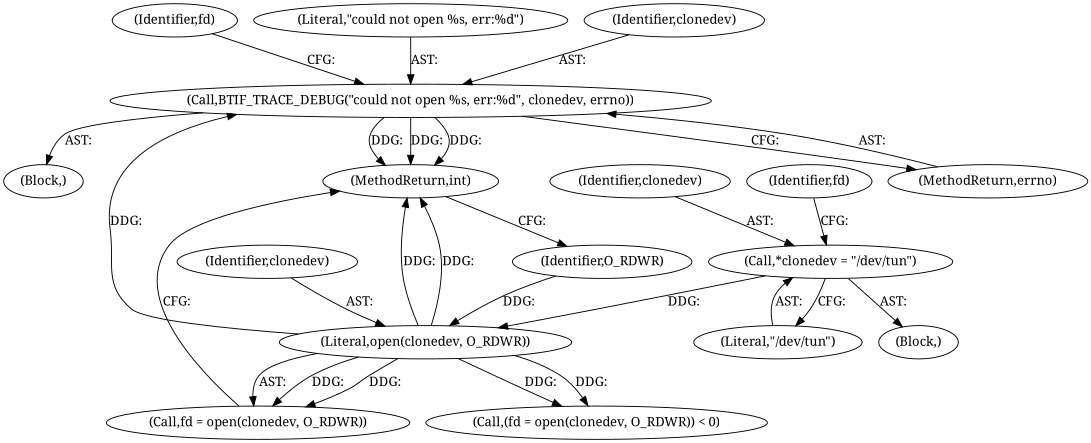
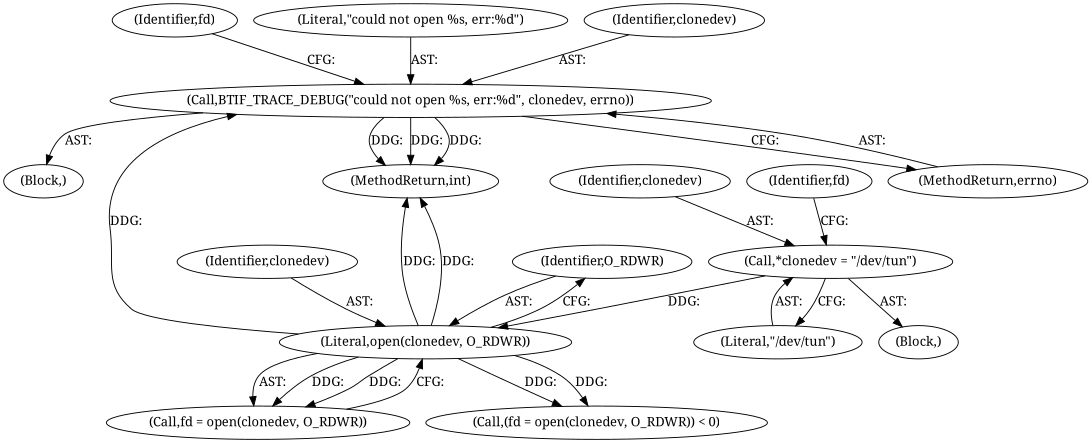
(502, 220) -> (537, 311)
(165, 254) -> (389, 398)
(521, 302) -> (521, 302)
